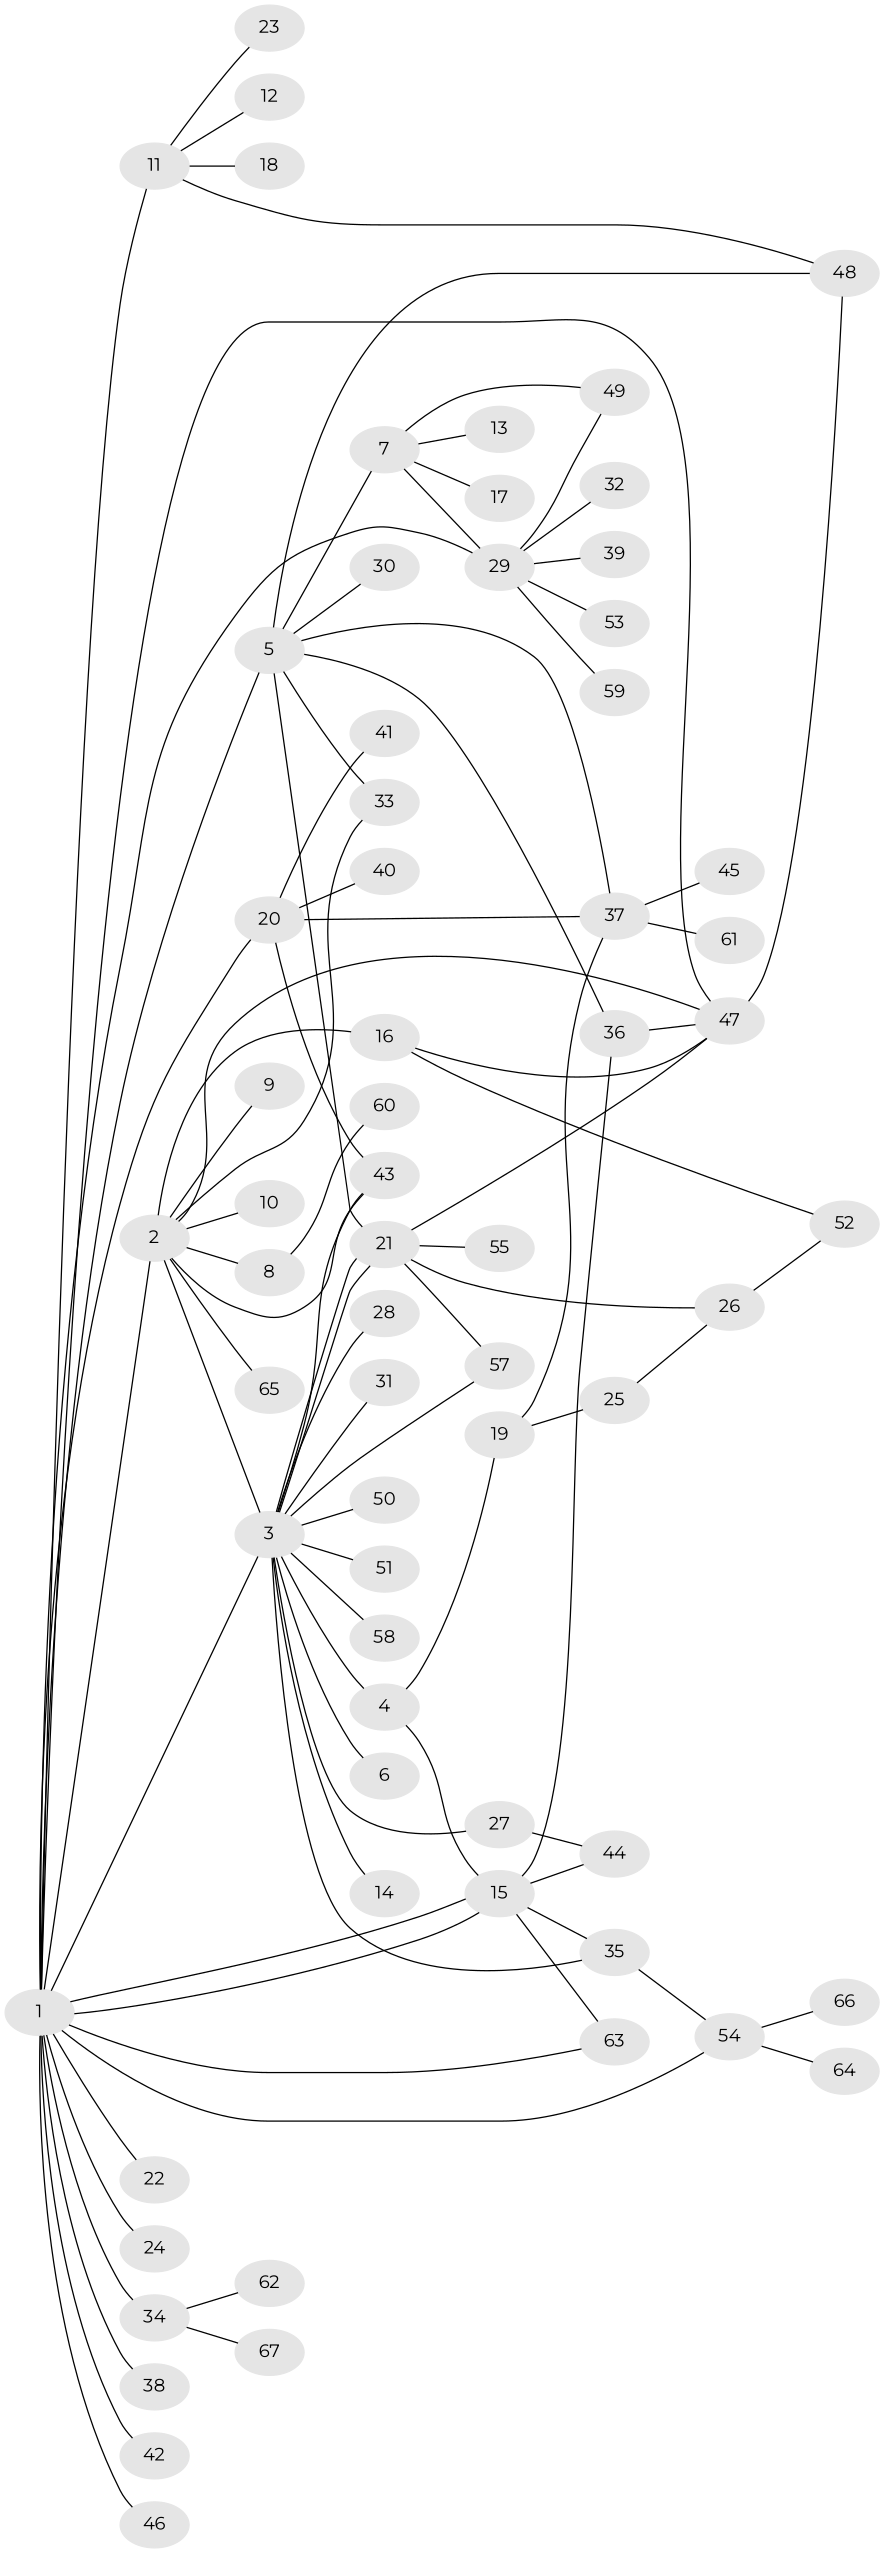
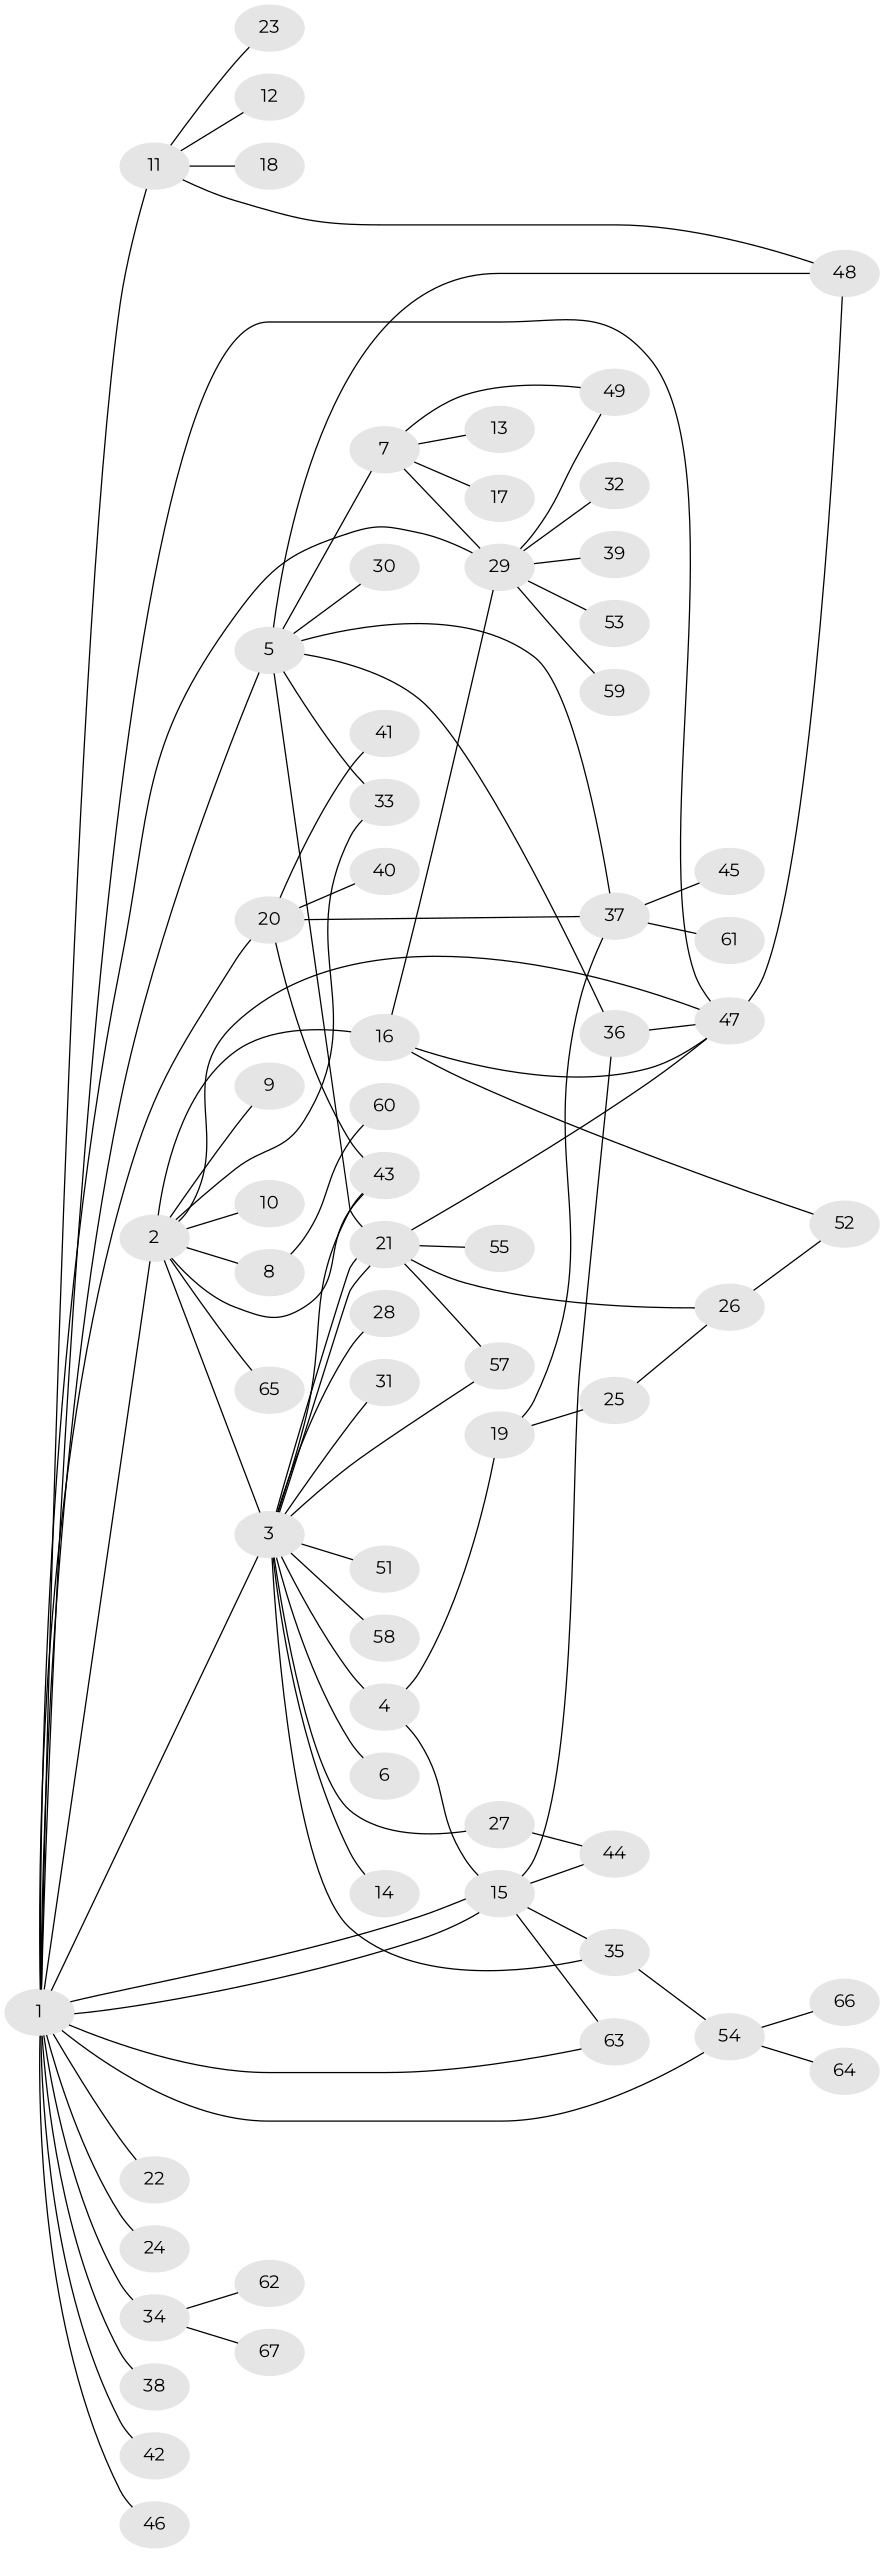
none -> (444, 803)
(385, 1500) -> none
